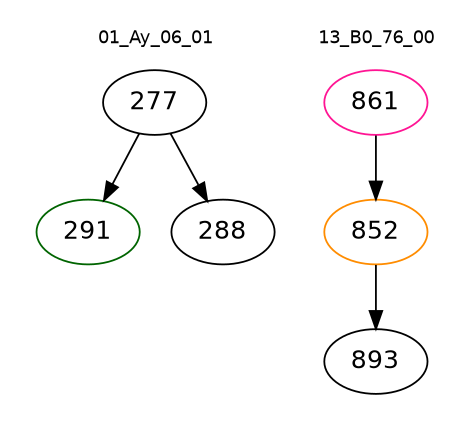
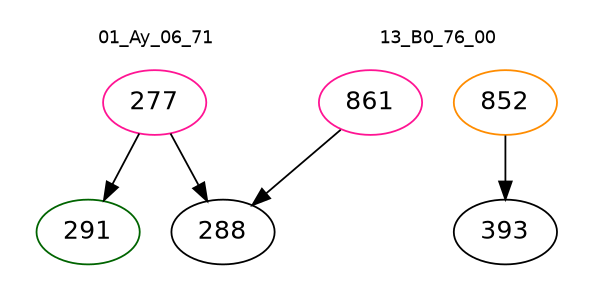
(156, 39) -> (156, 39)
(155, 103) -> (155, 103)
(376, 158) -> (317, 150)
(376, 362) -> (505, 232)
